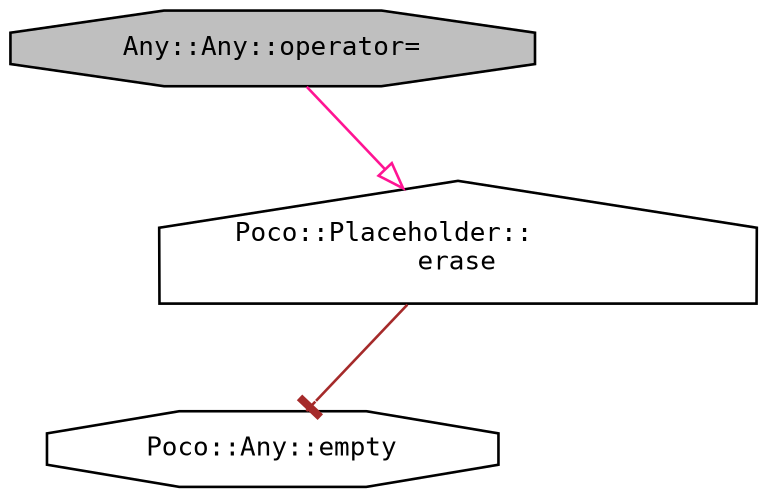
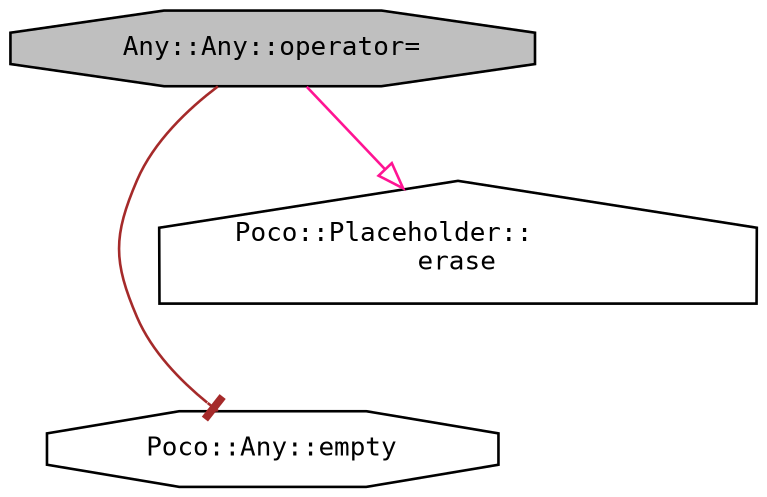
(362, 353) -> (120, 242)
